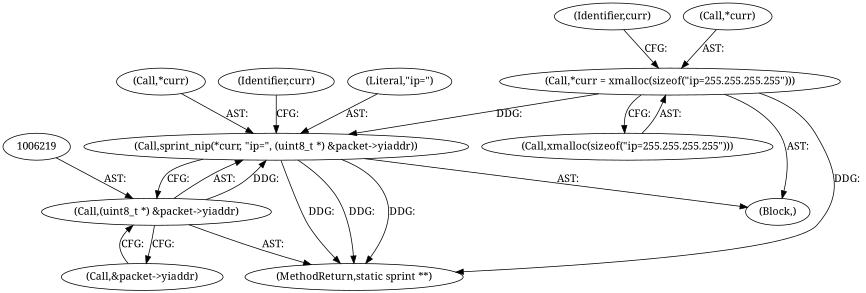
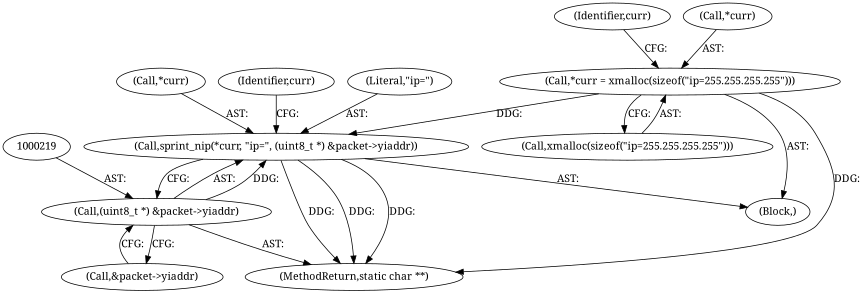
(37, 147) -> (37, 147)
(354, 277) -> (354, 277)
